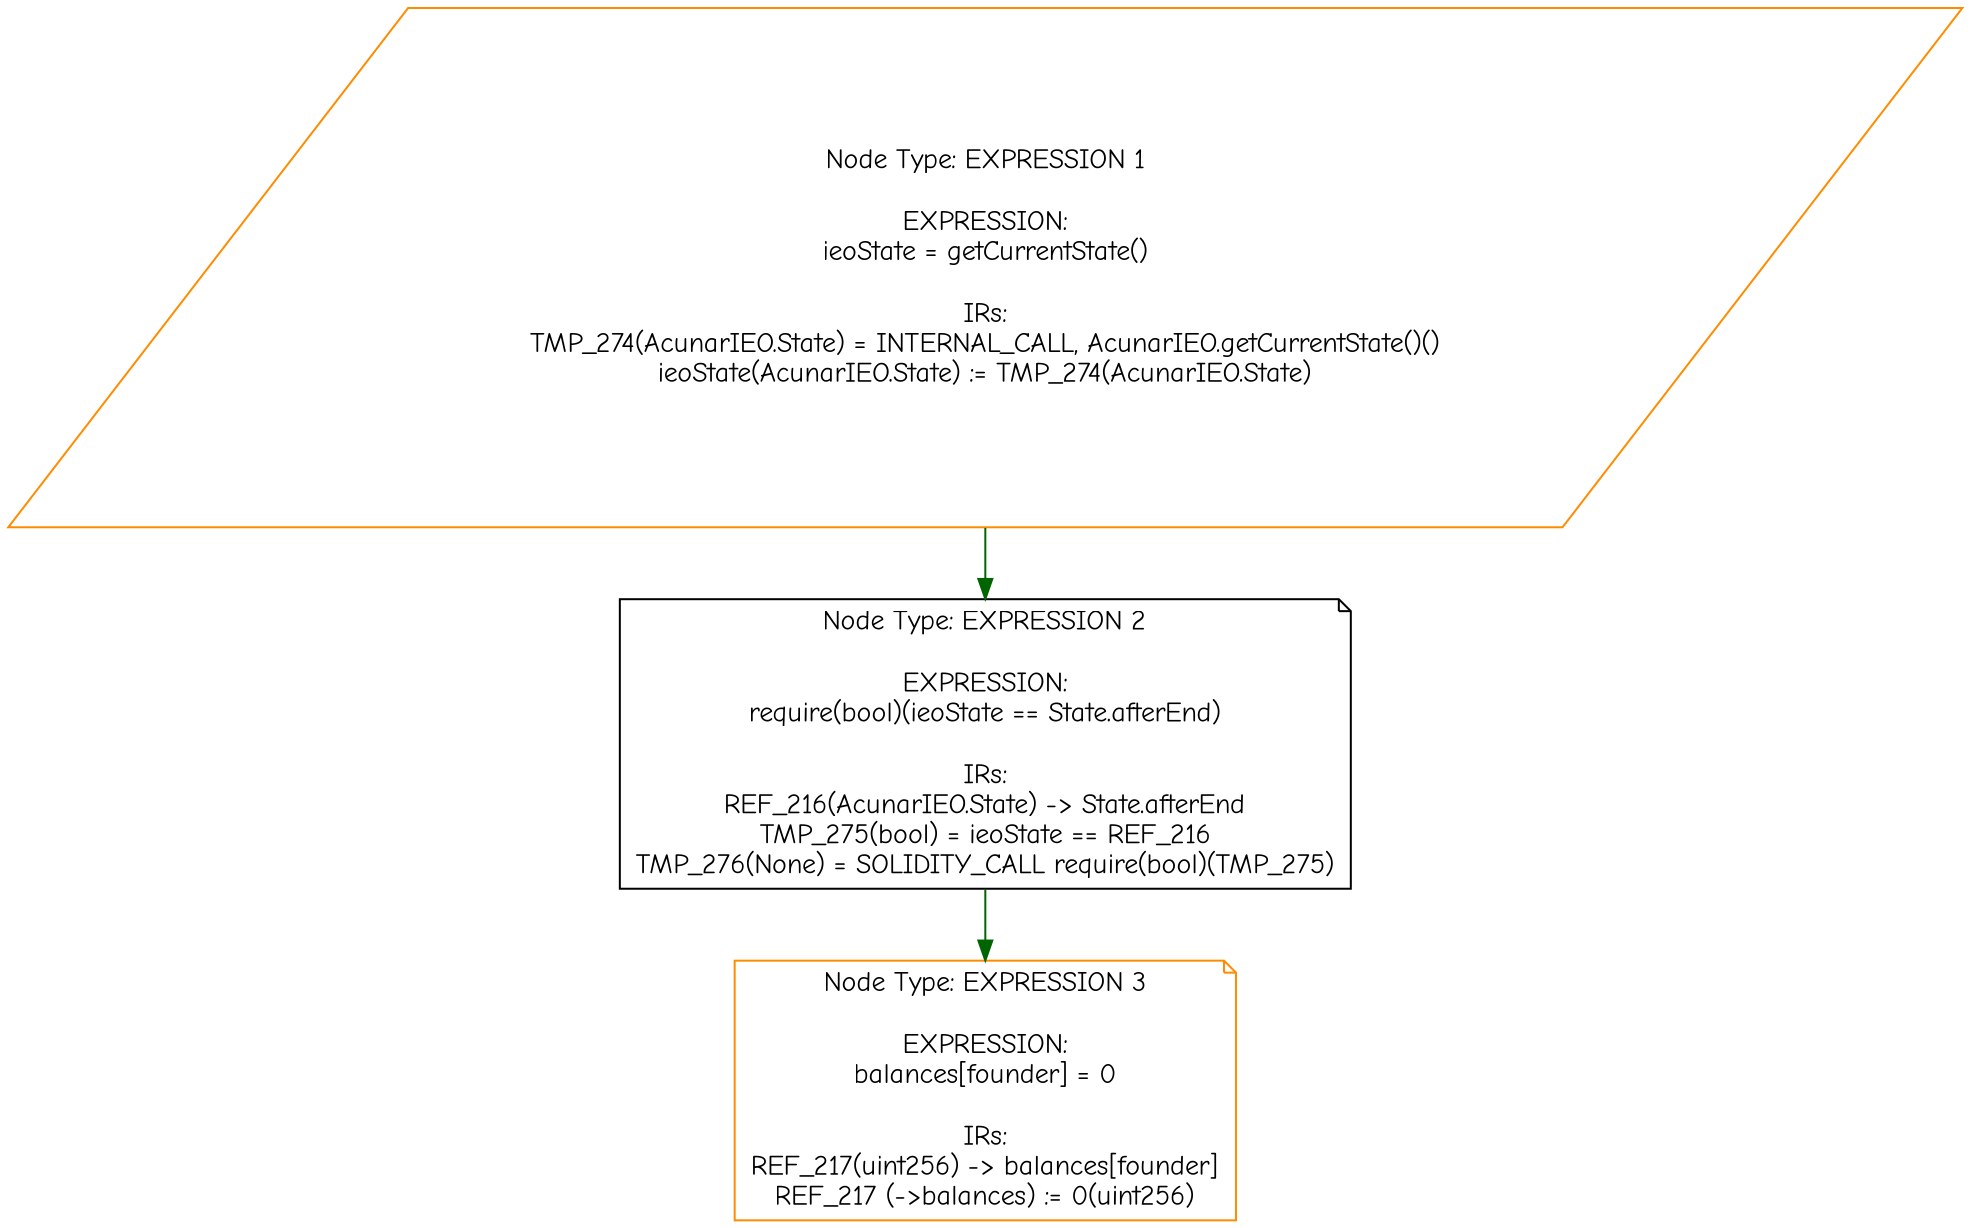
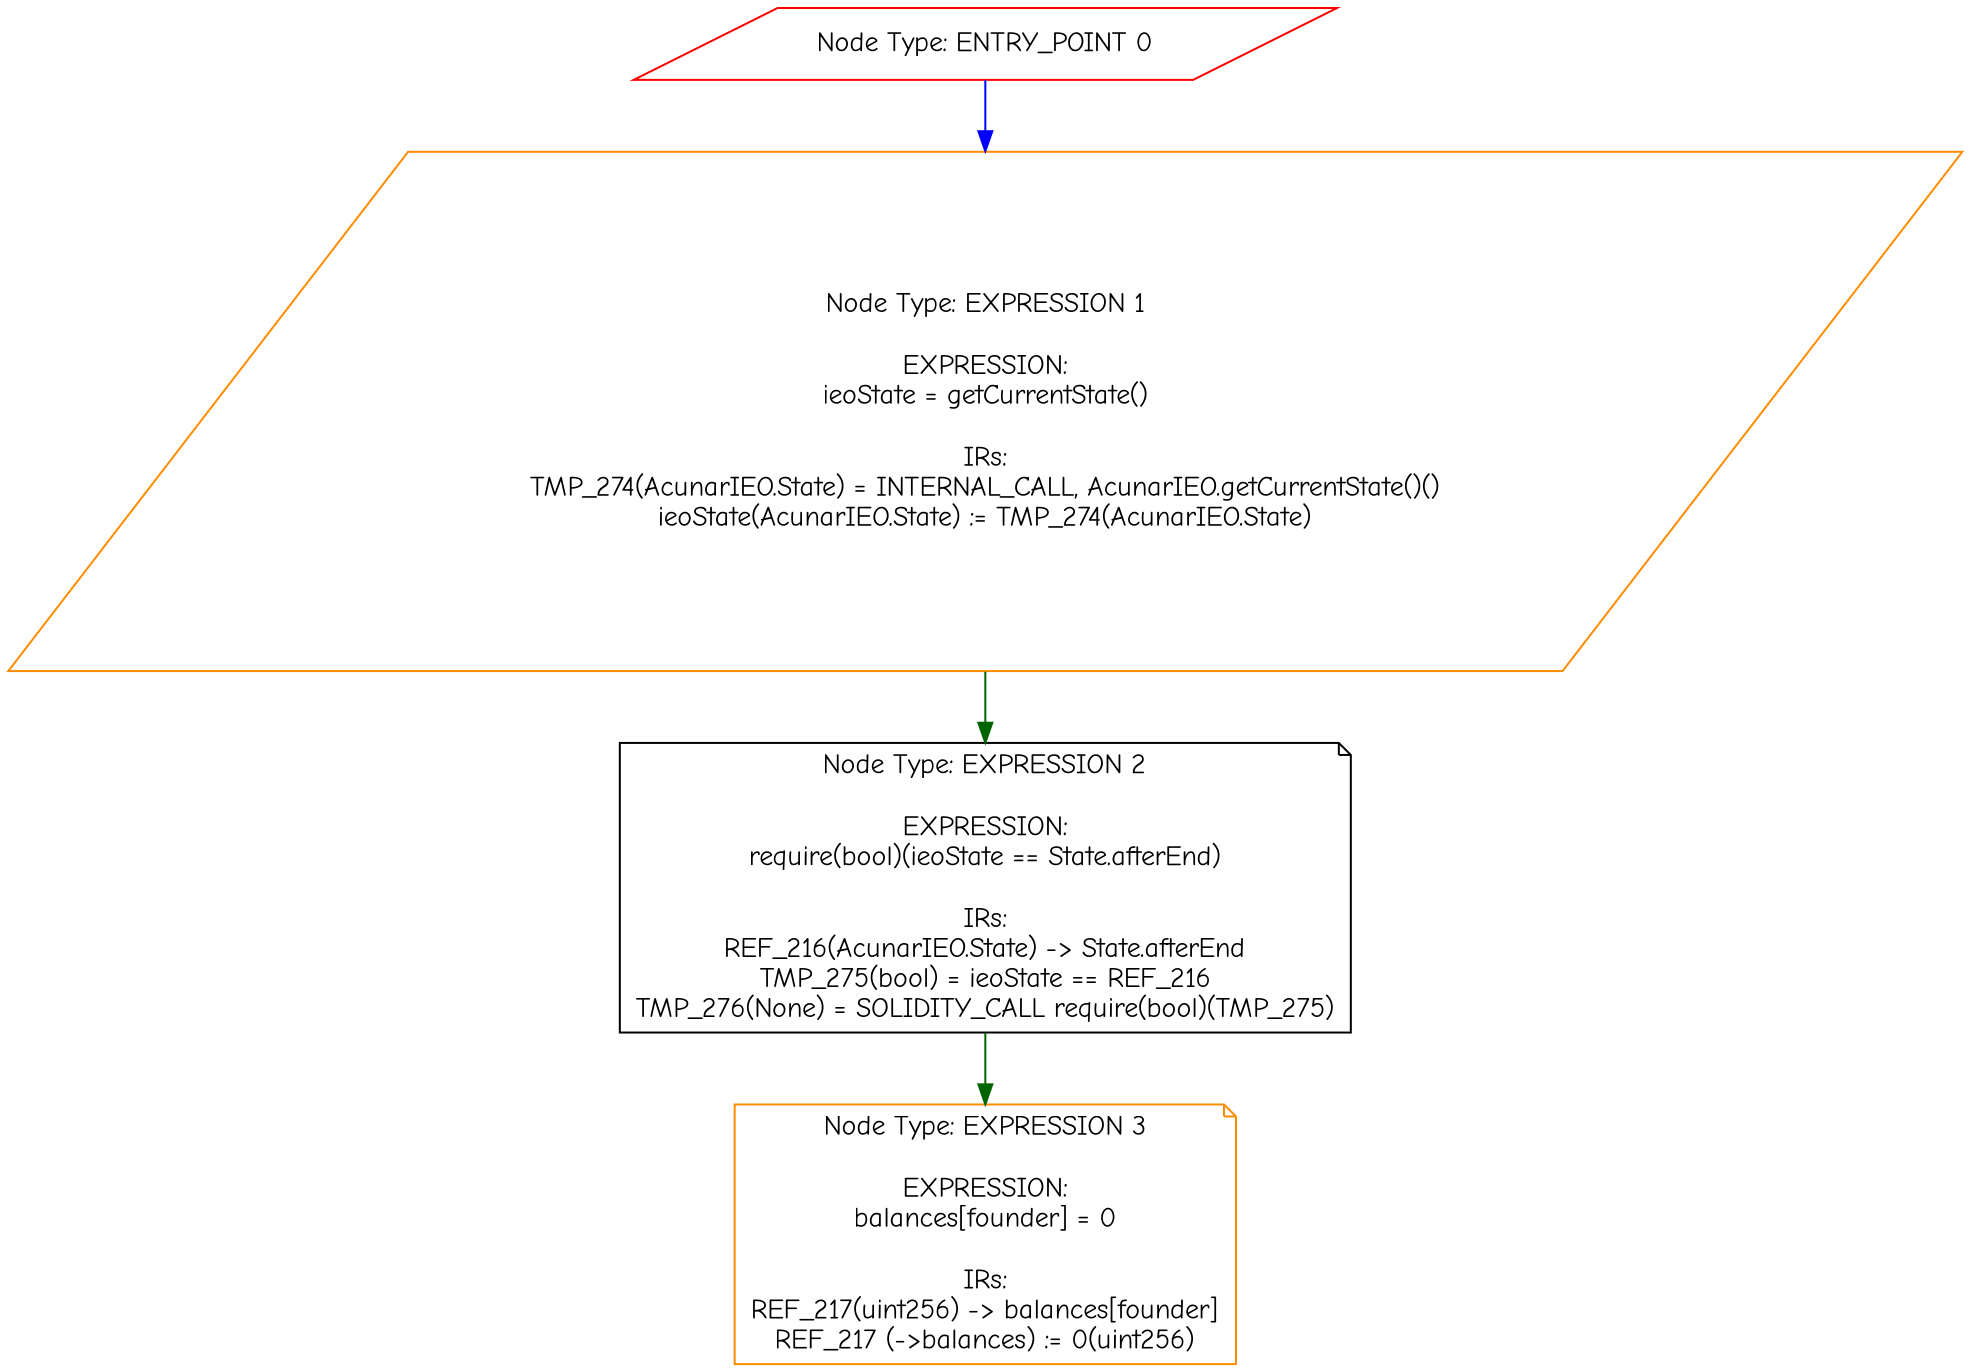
none -> (985, 44)
